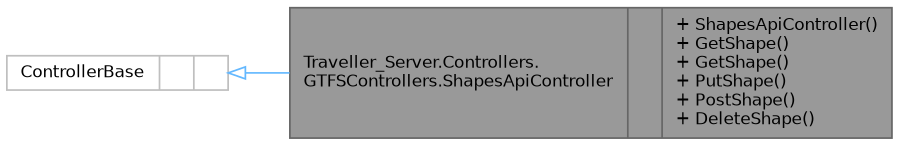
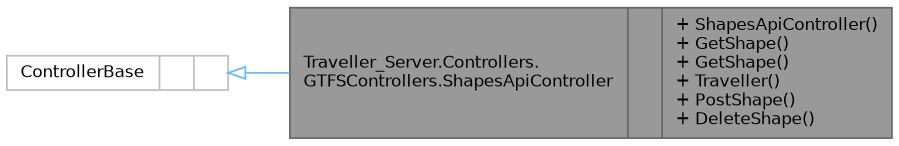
(732, 81) -> (728, 81)
